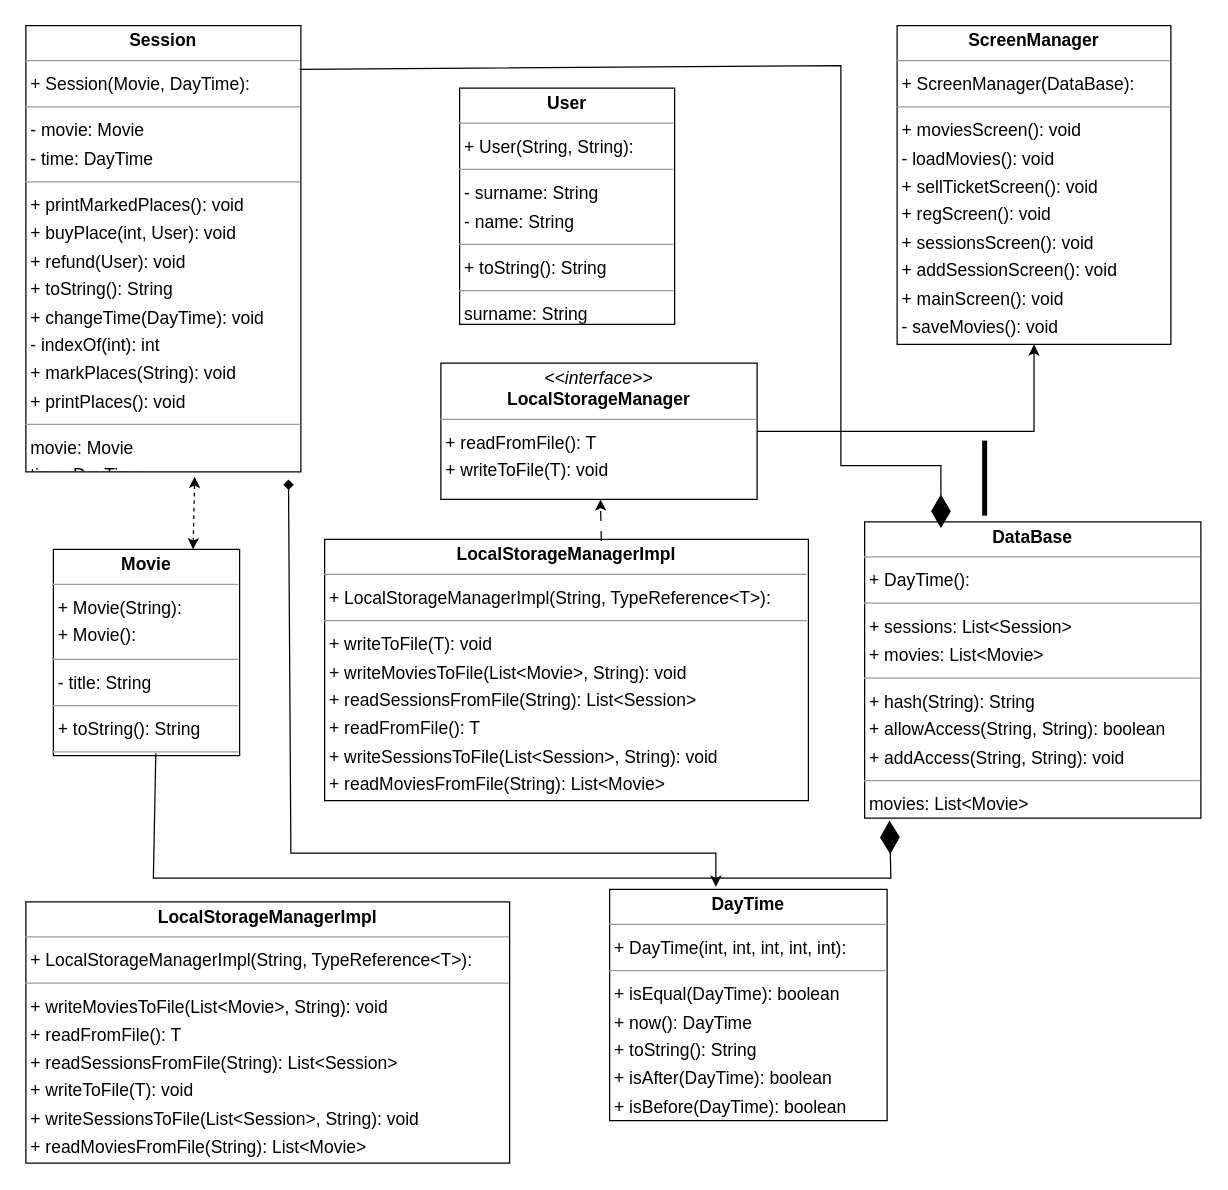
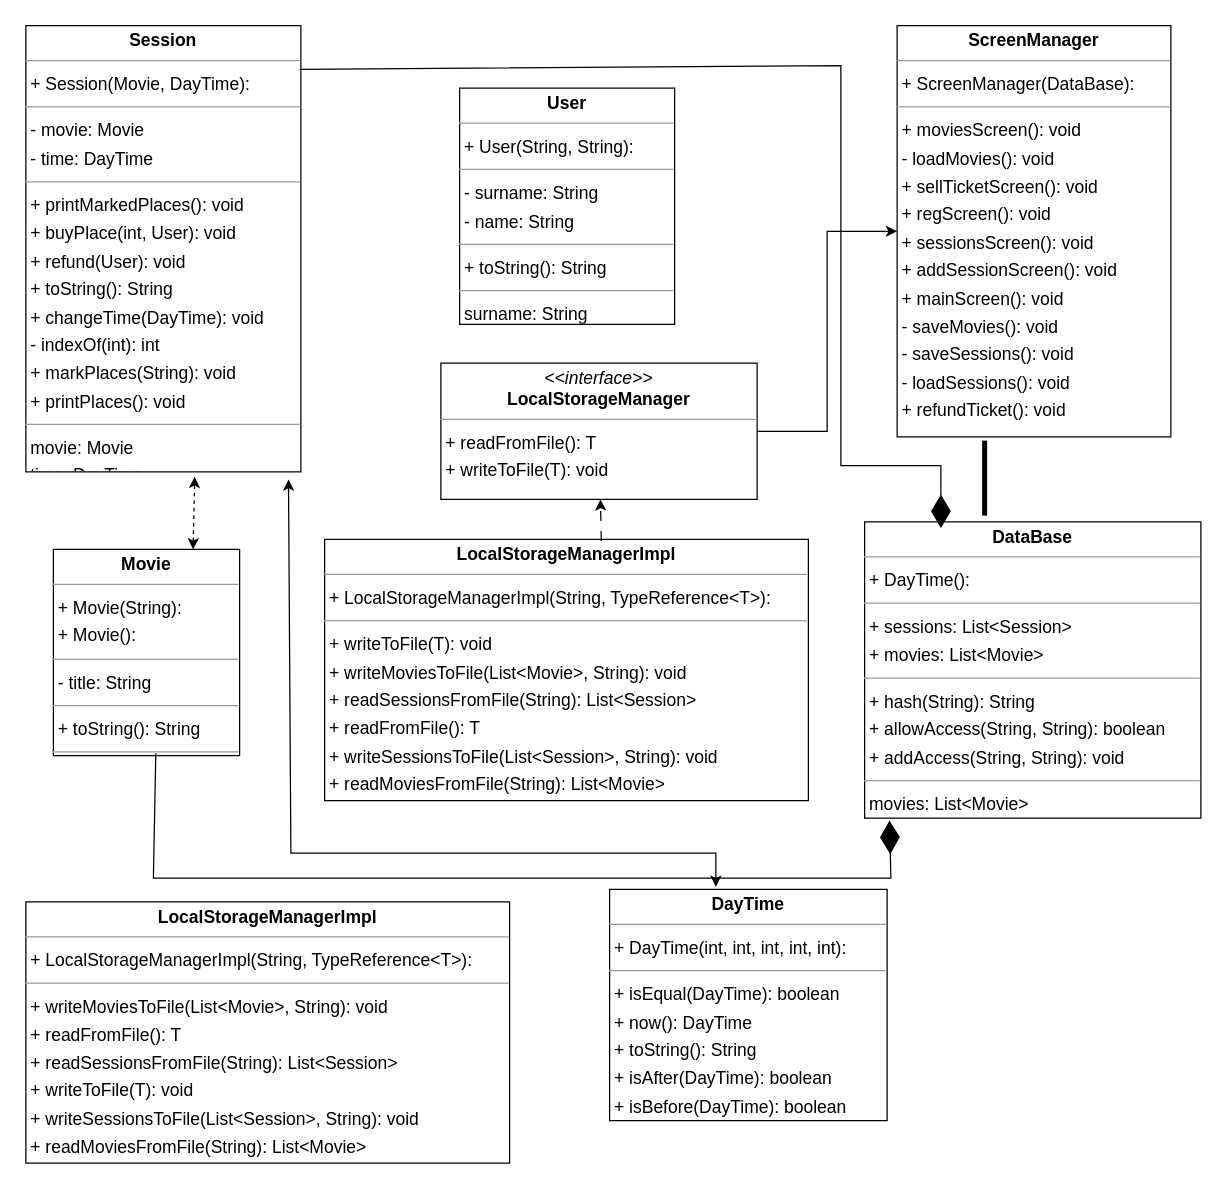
(1034, 185) -> (1034, 231)
(288, 490) -> (288, 489)
